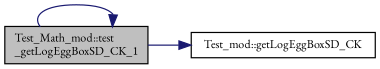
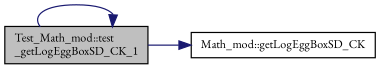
(283, 45) -> (283, 45)
